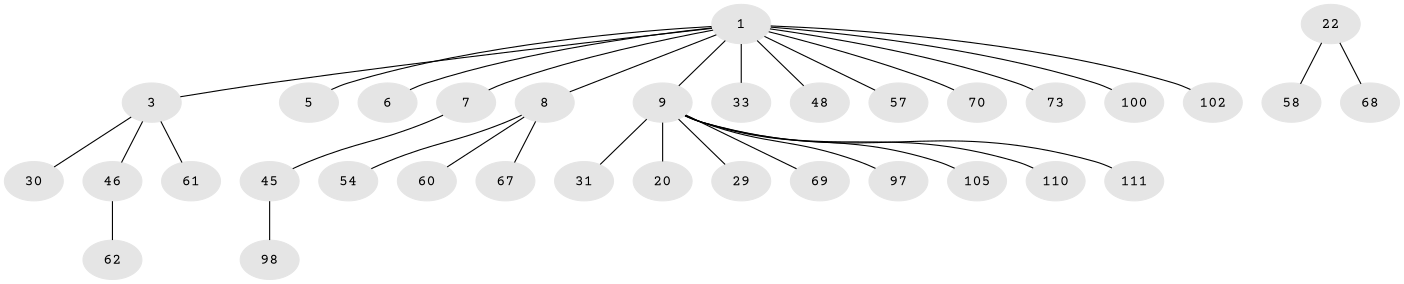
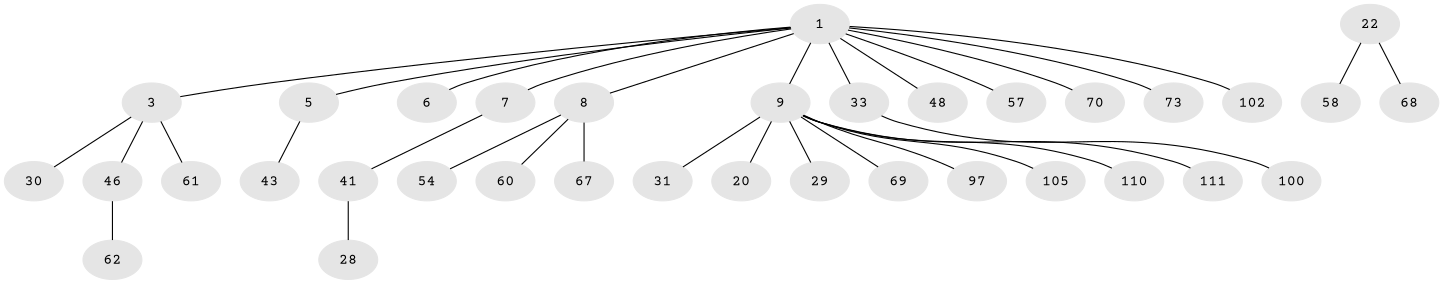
(943, 48) -> (1115, 142)
(270, 181) -> (348, 181)
none -> (270, 181)
(270, 260) -> (348, 260)
